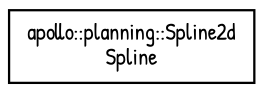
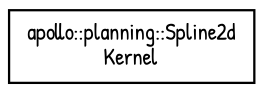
(132, 47) -> (132, 47)
